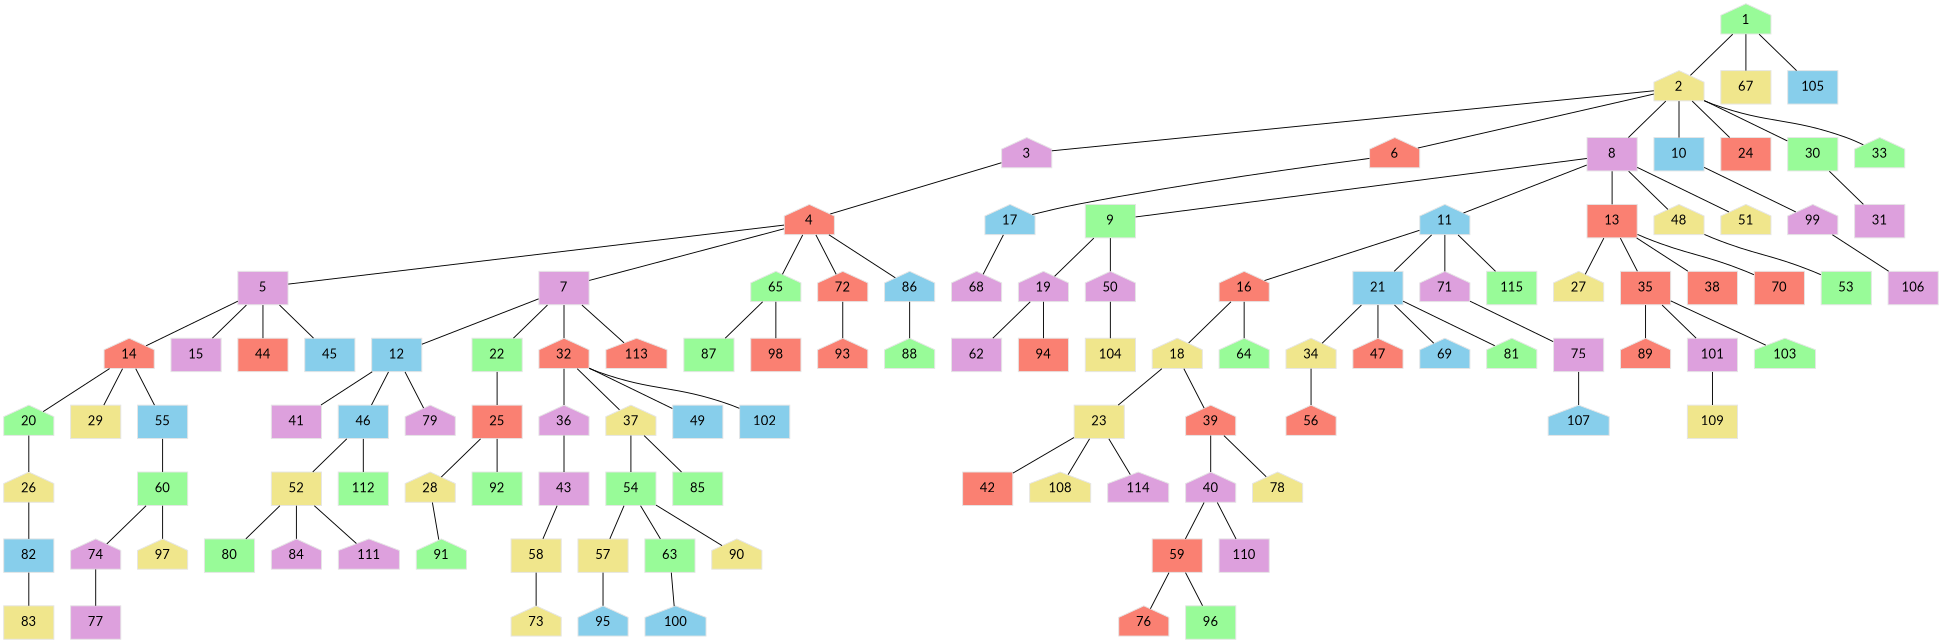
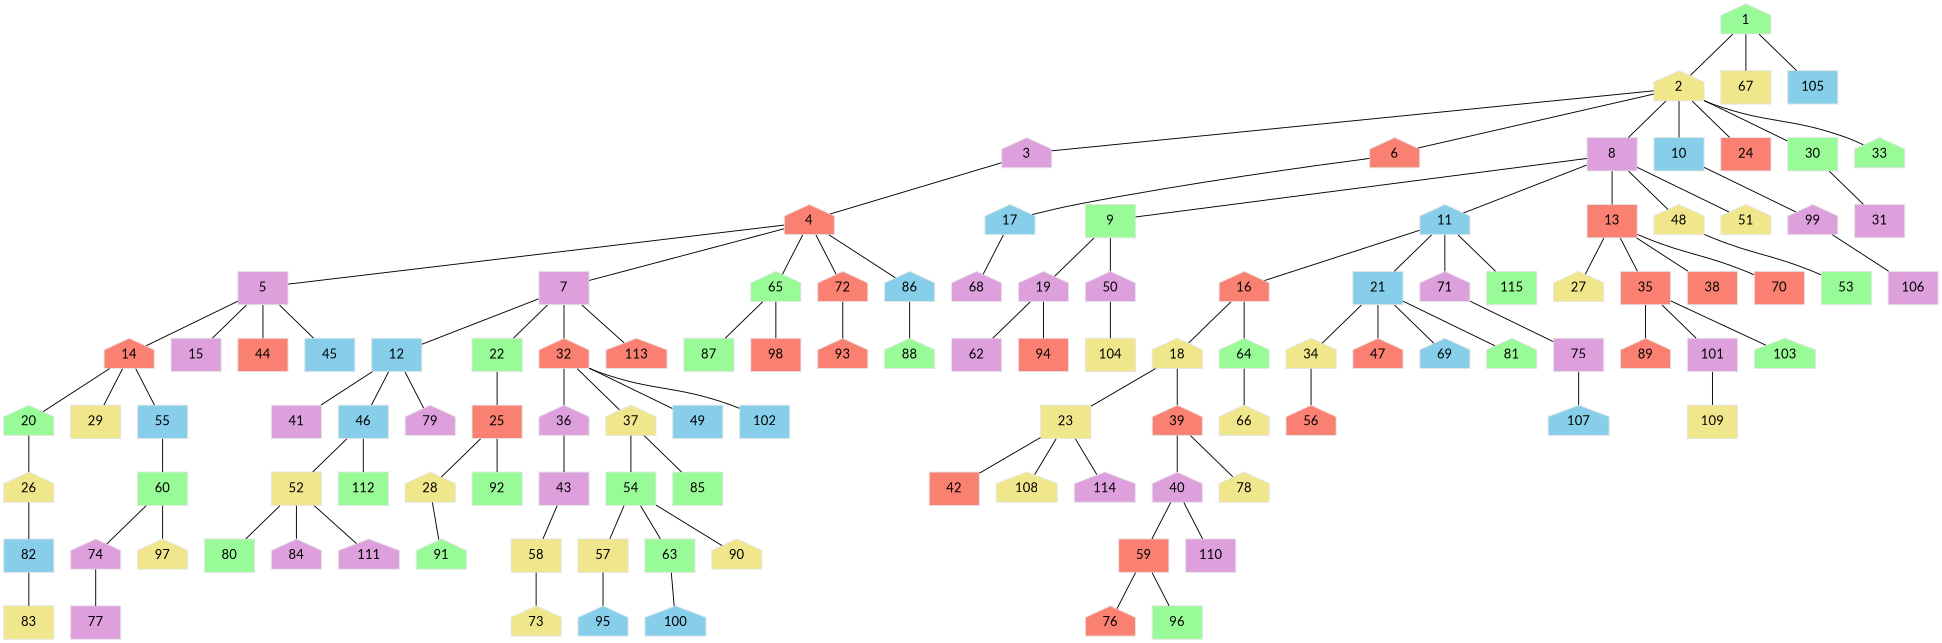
none -> (1244, 422)
